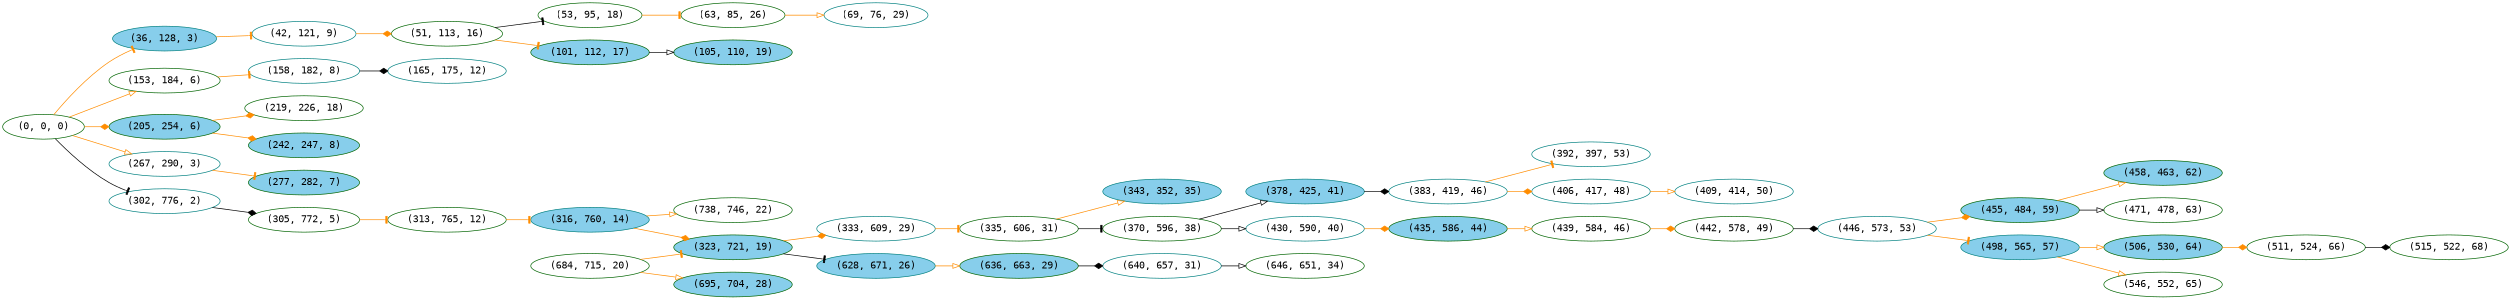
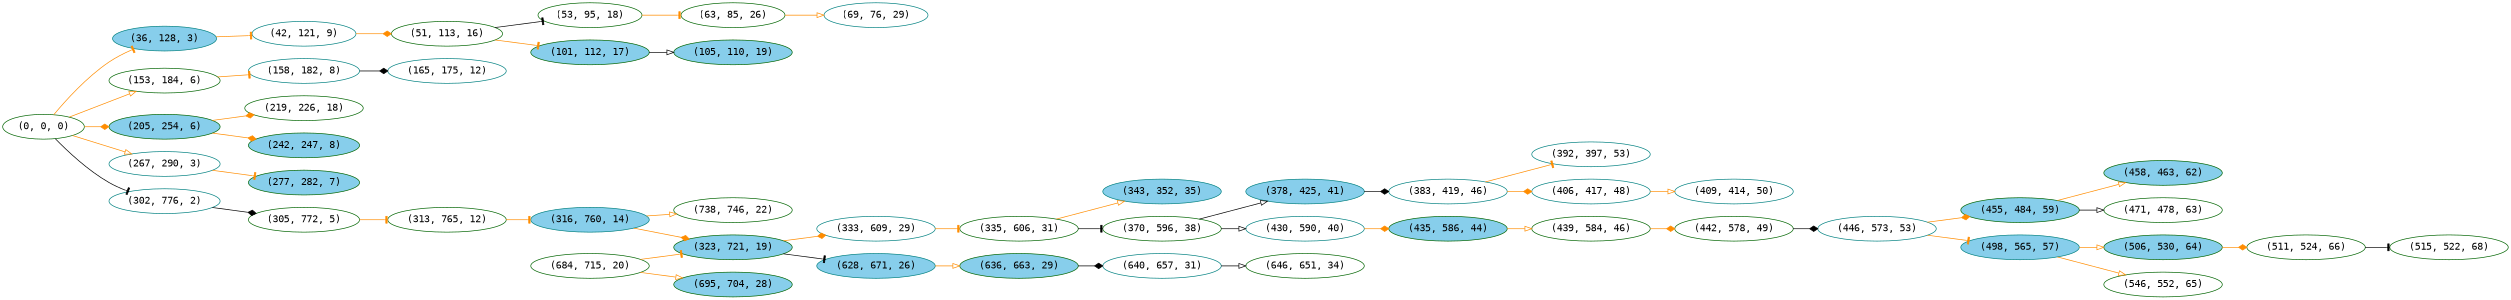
(2376, 247) -> (2376, 247)
